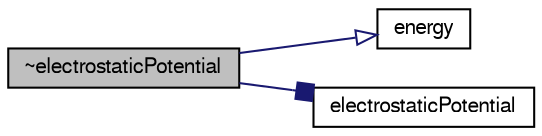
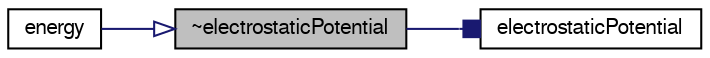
(298, 45) -> (128, 29)
